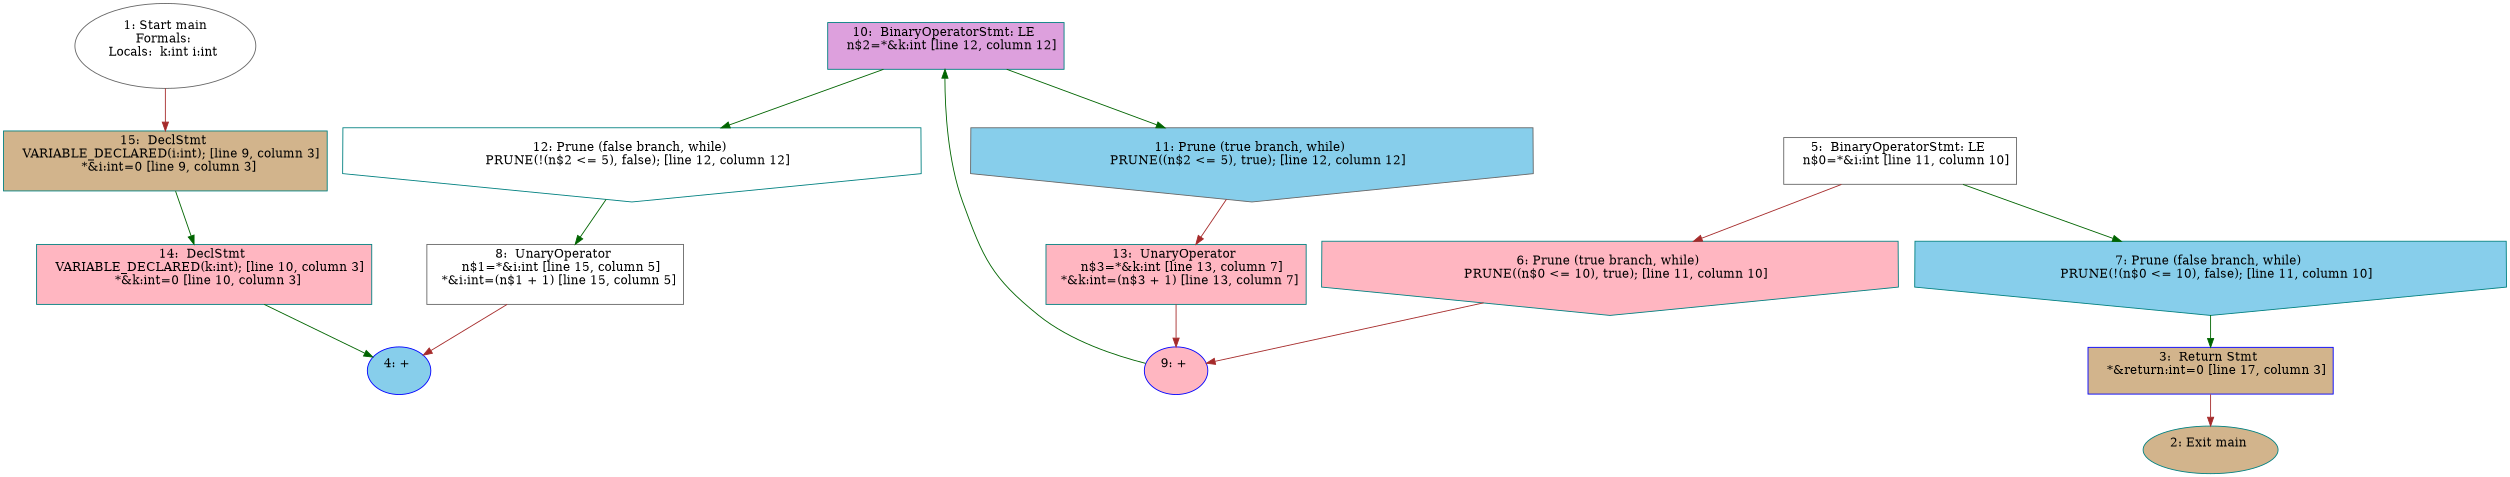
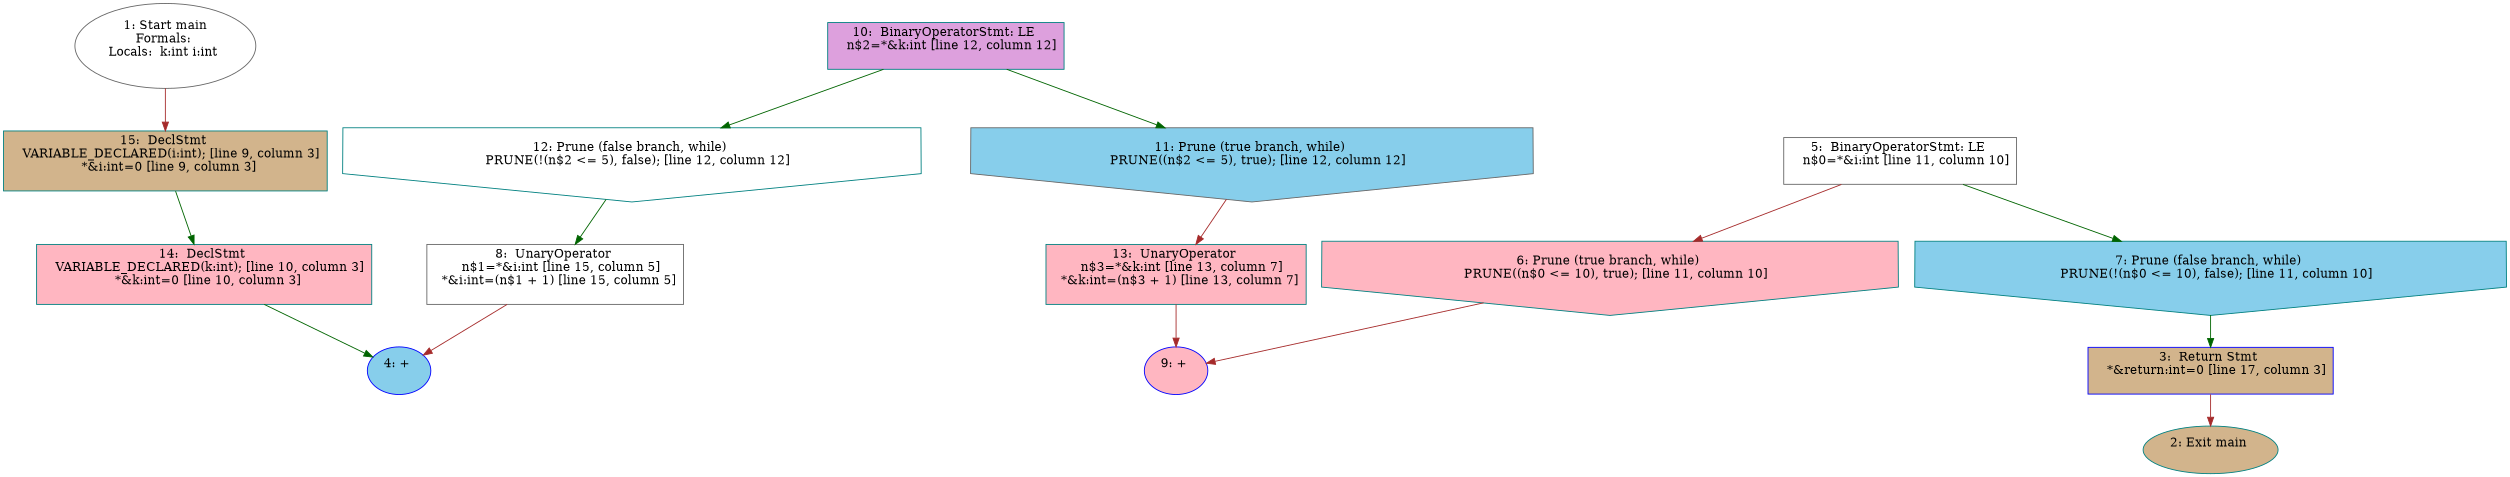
(989, 262) -> none
